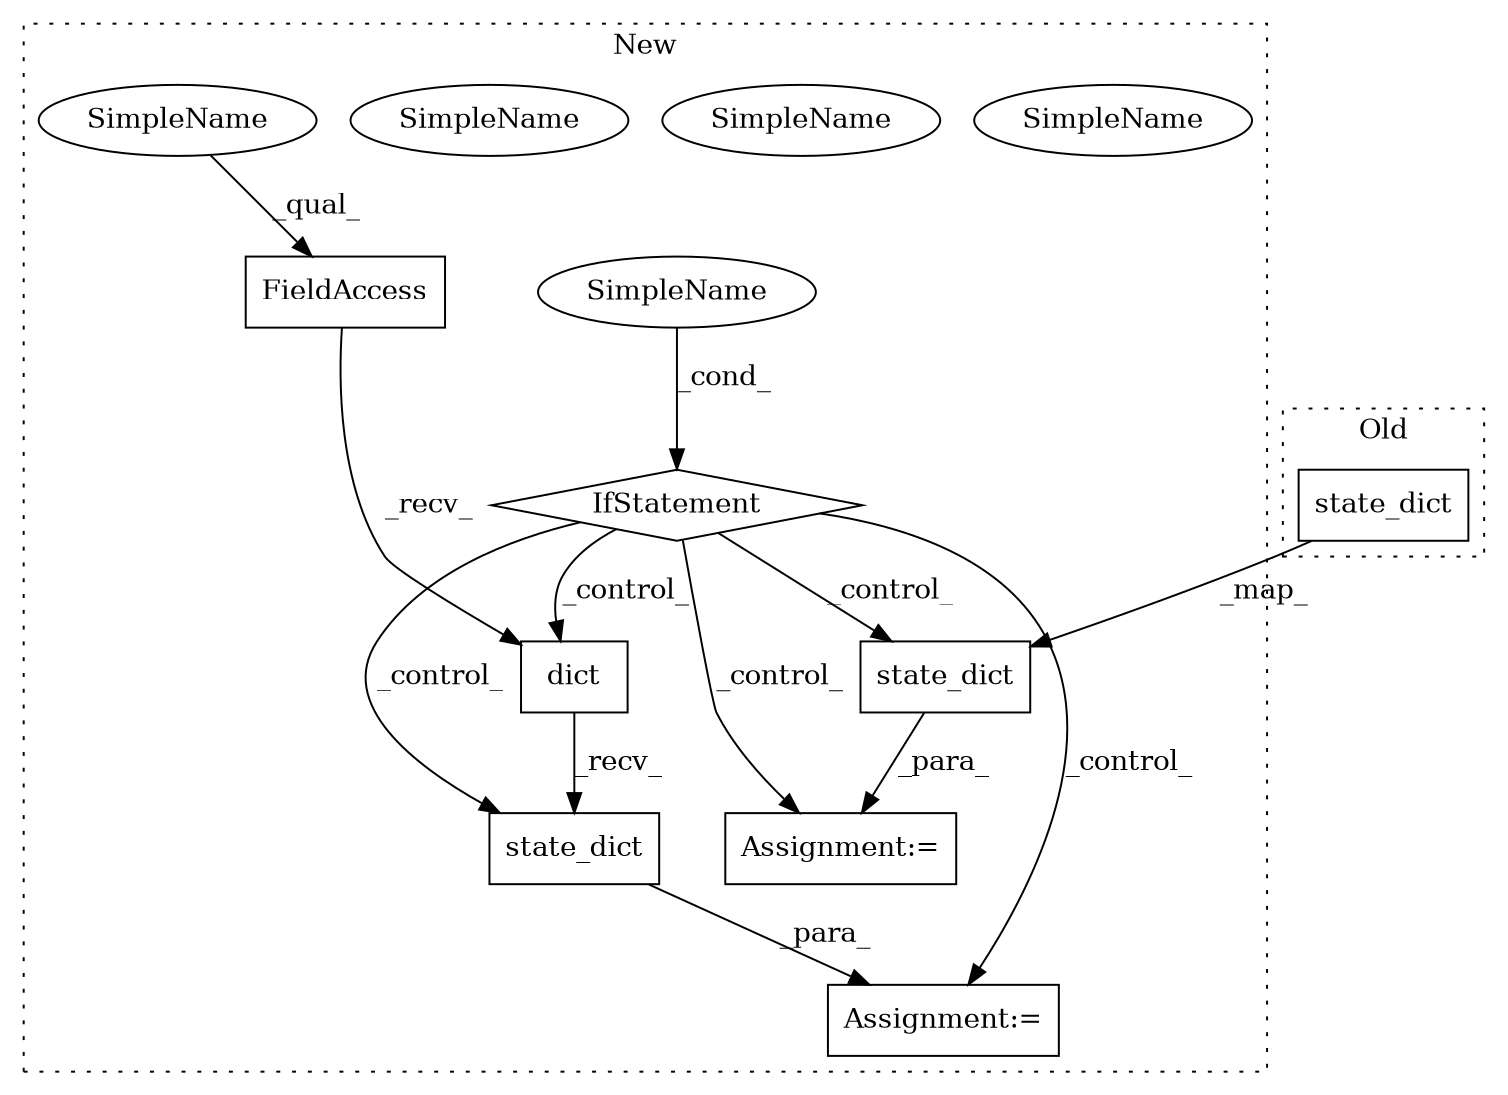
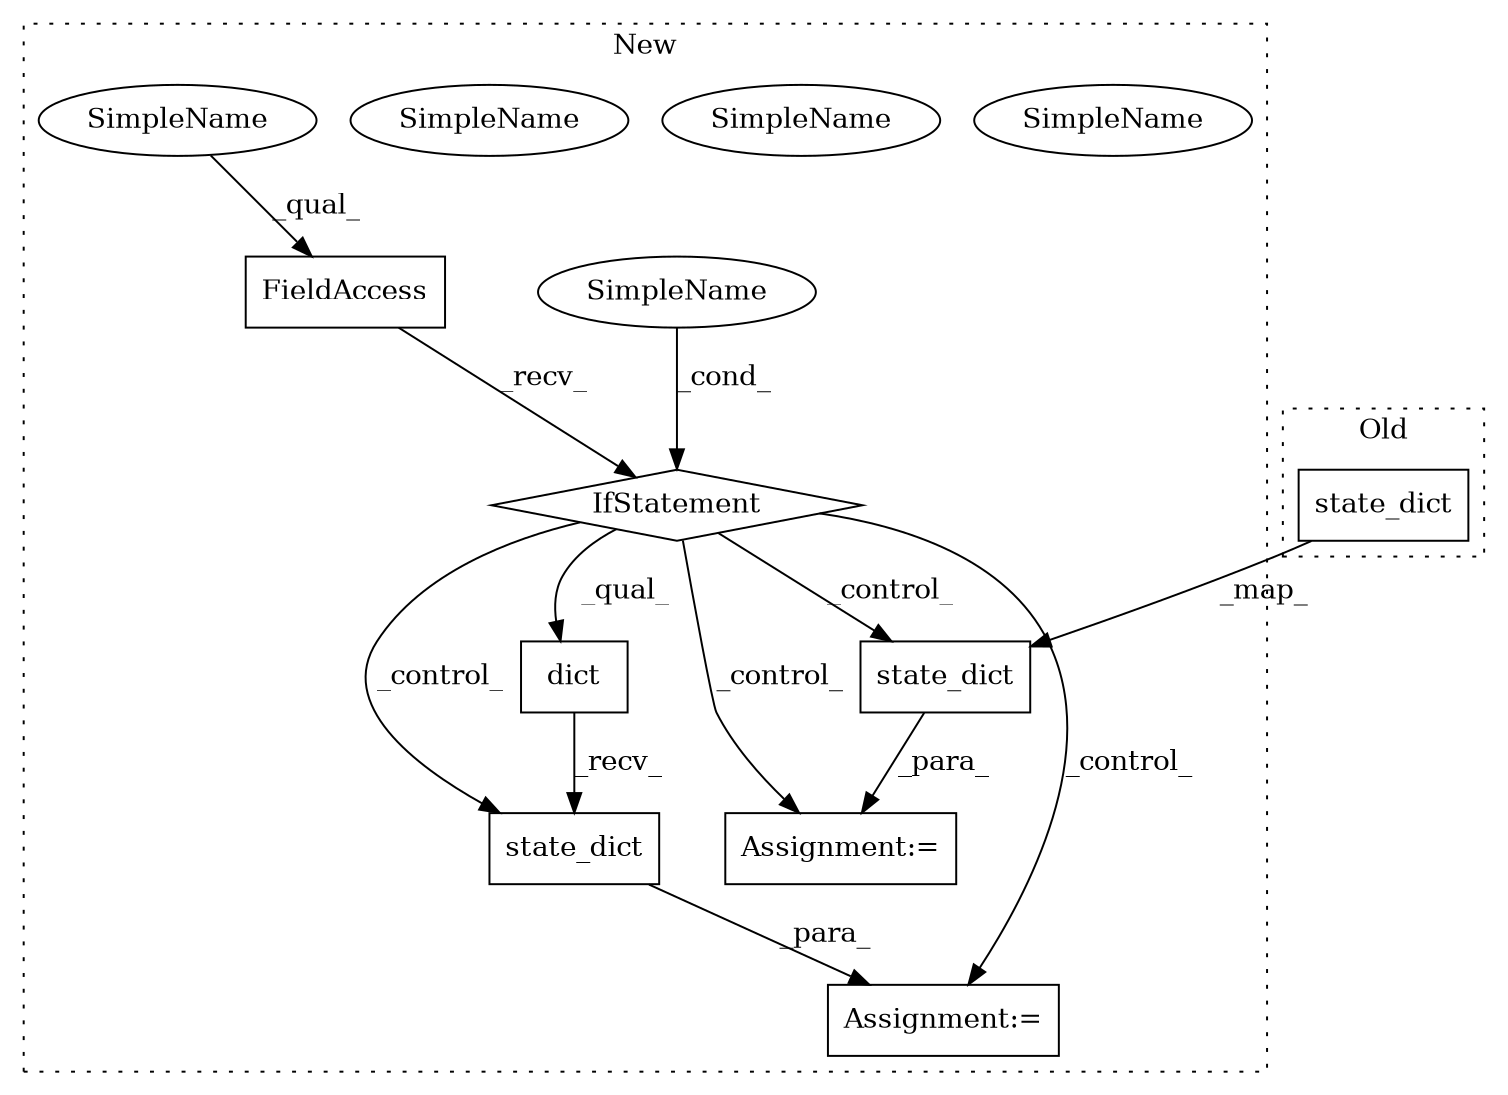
(364, 514) -> (508, 397)
(626, 591) -> (626, 591)
